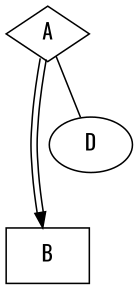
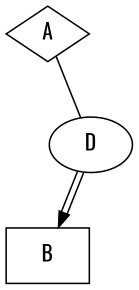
(34, 136) -> (72, 192)
